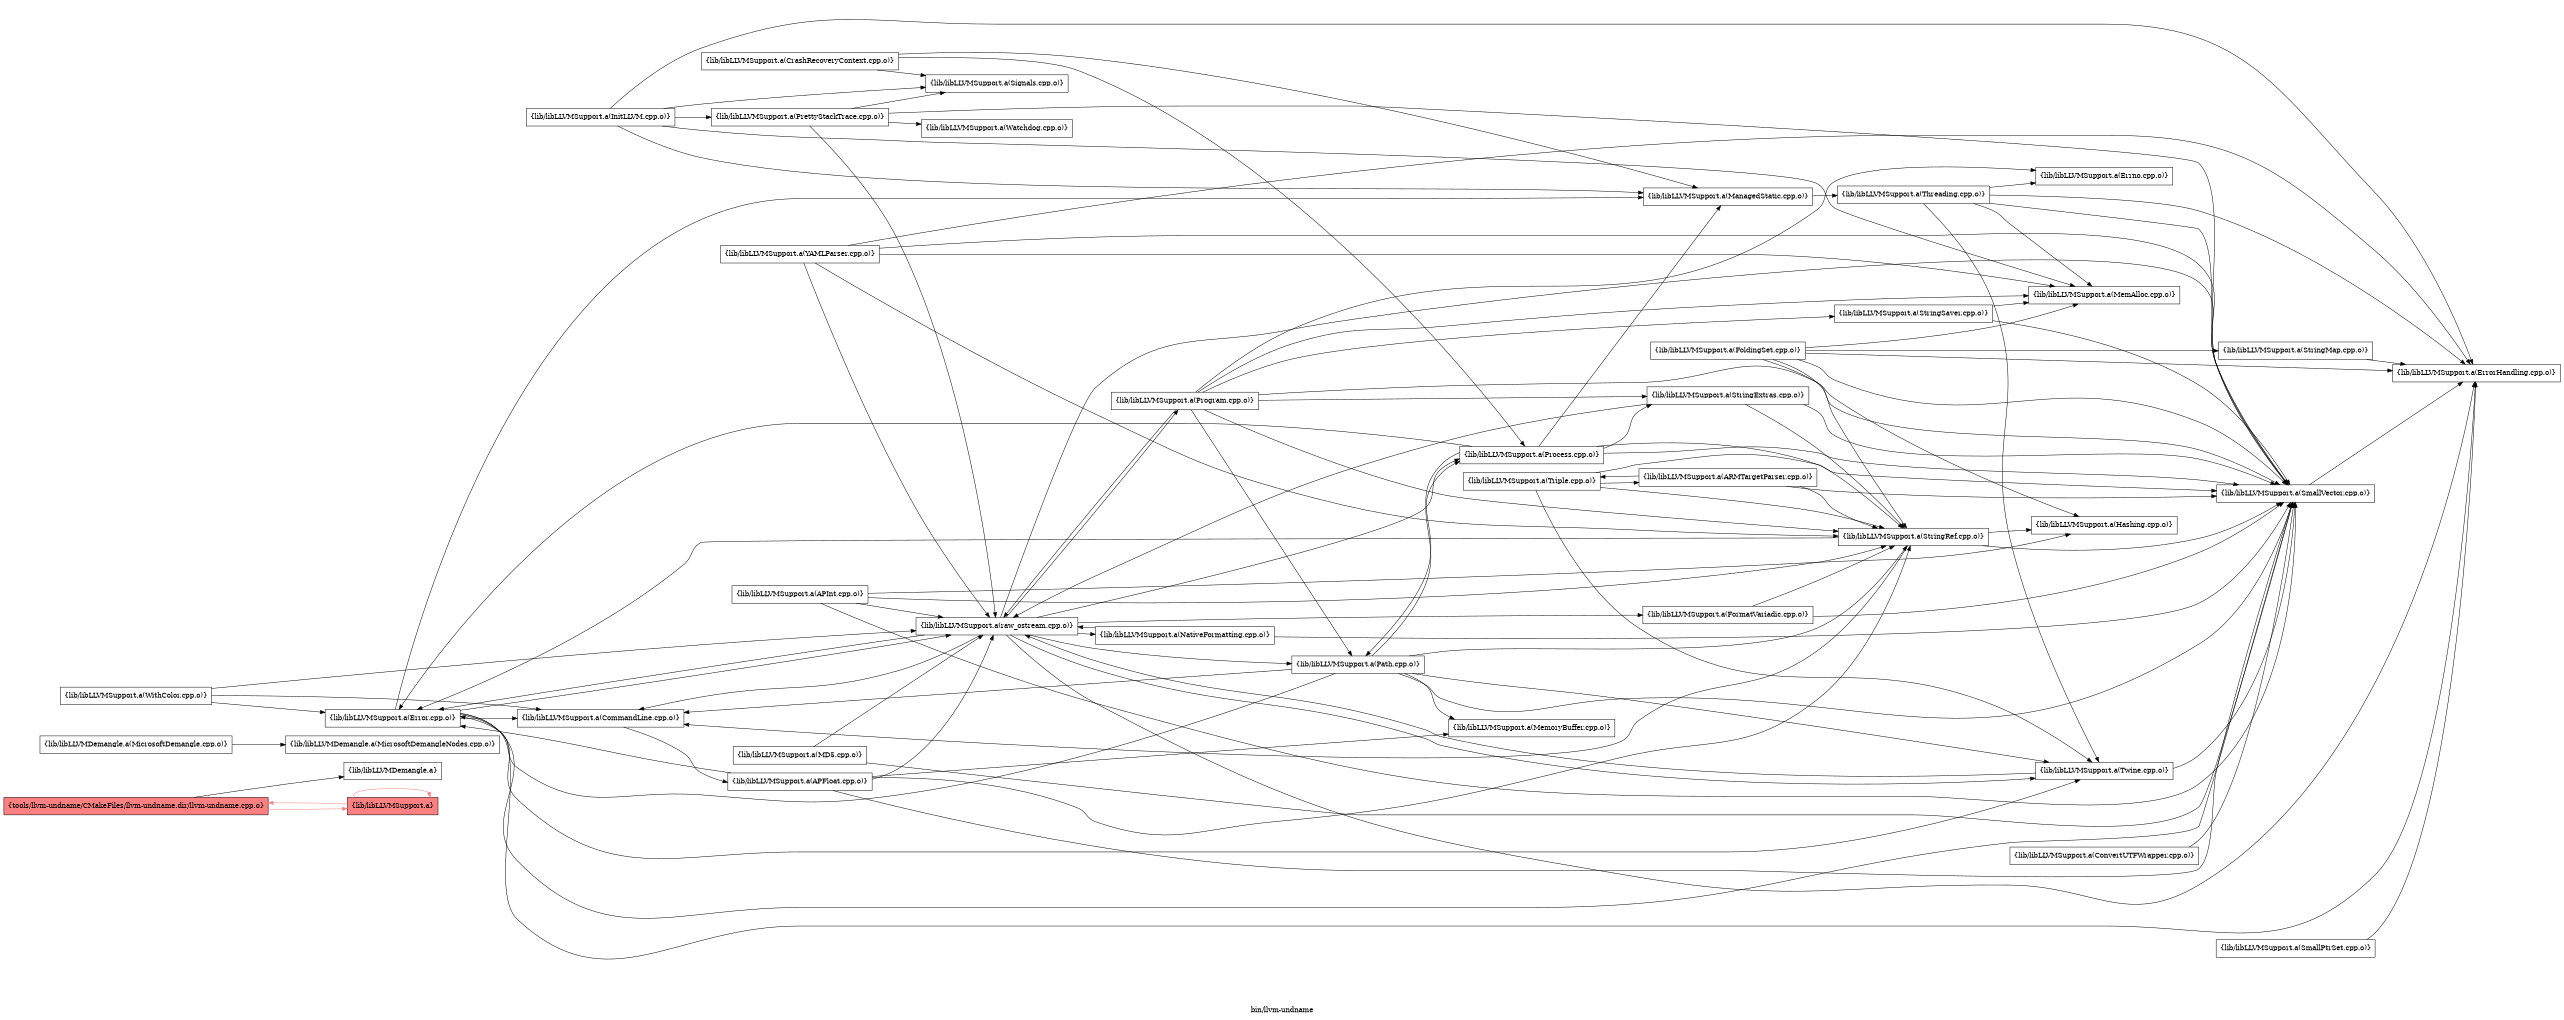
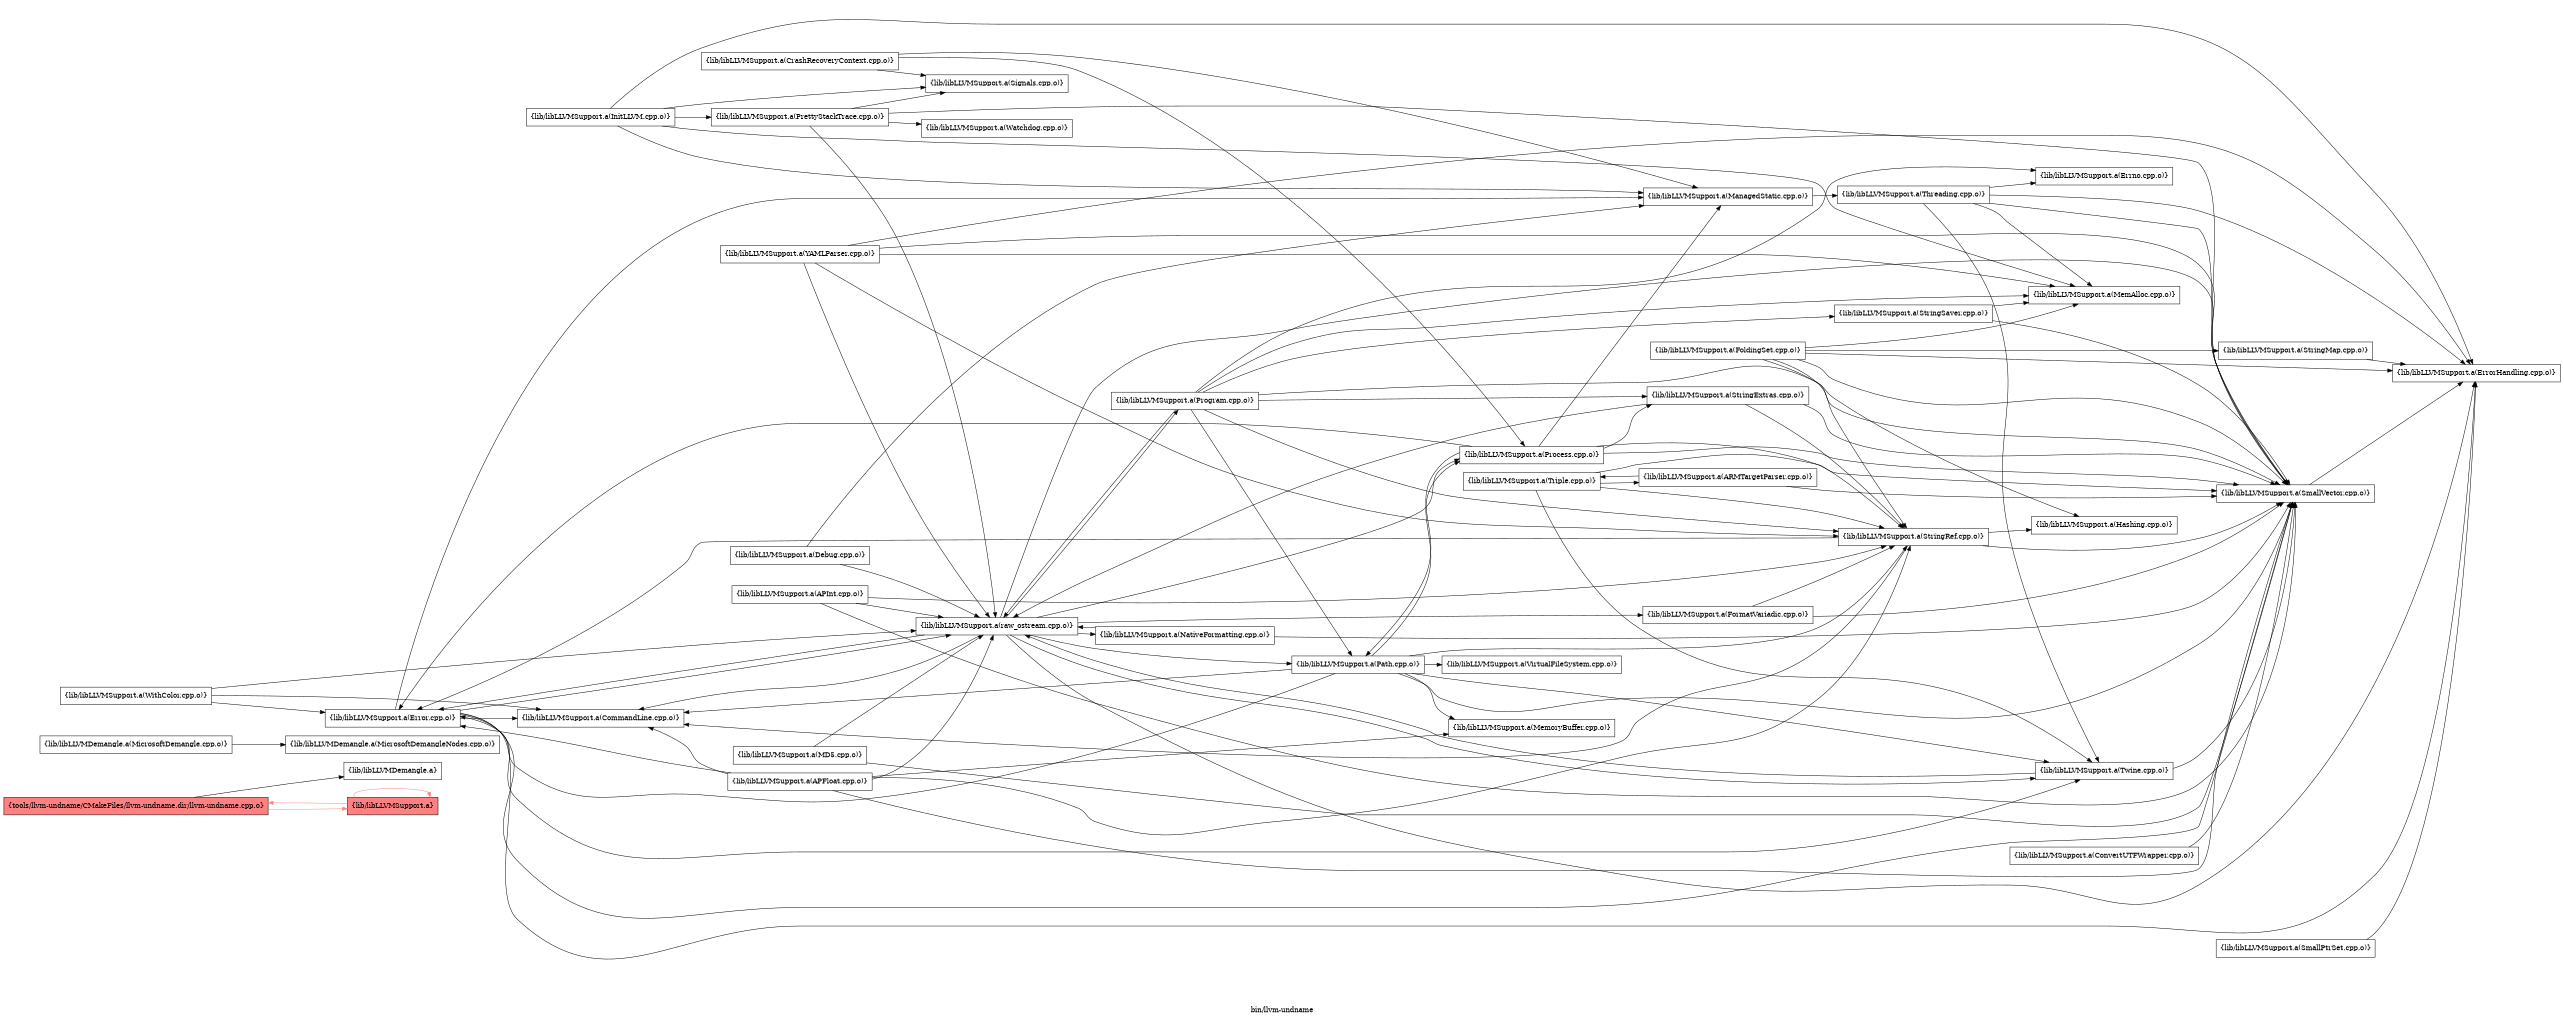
(1834, 510) -> none
none -> (800, 556)
(1468, 577) -> none
none -> (1532, 665)
(677, 749) -> (691, 752)
